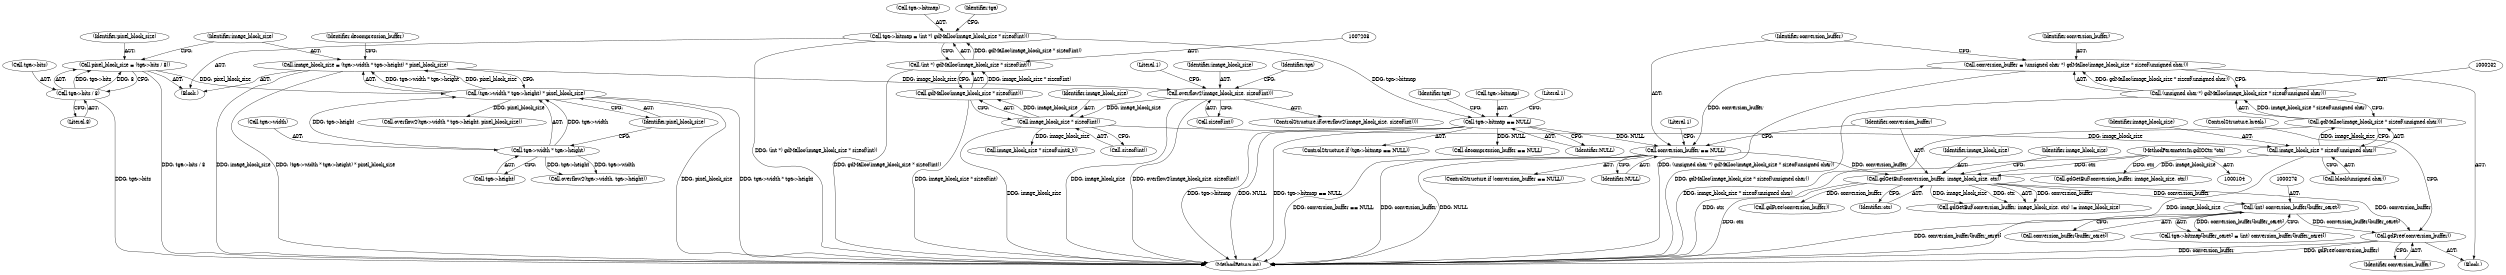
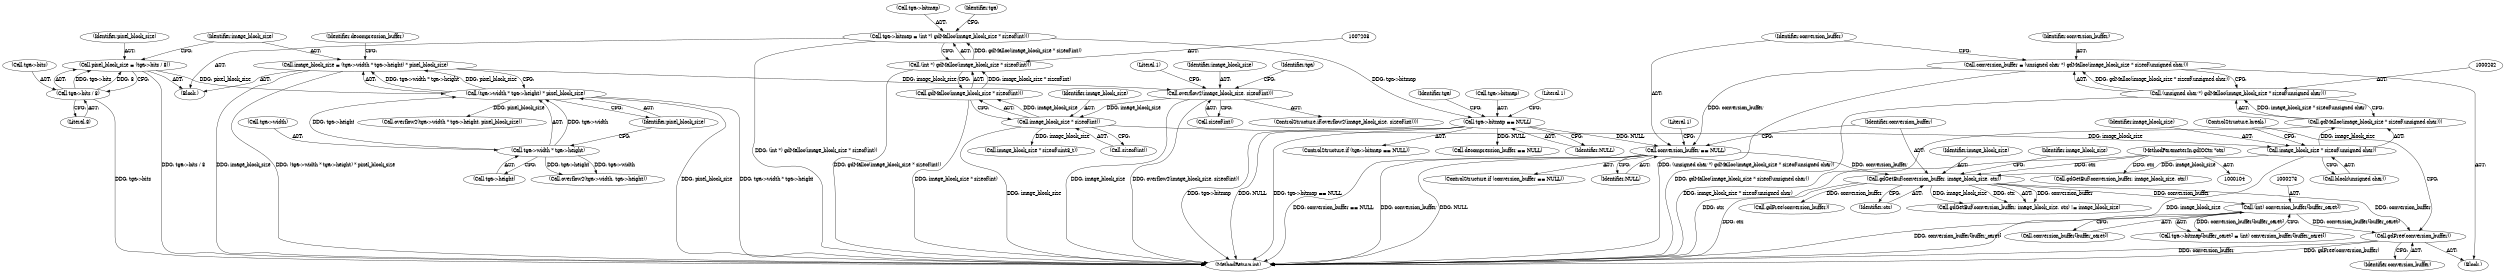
(2377, 138) -> (2277, 136)
